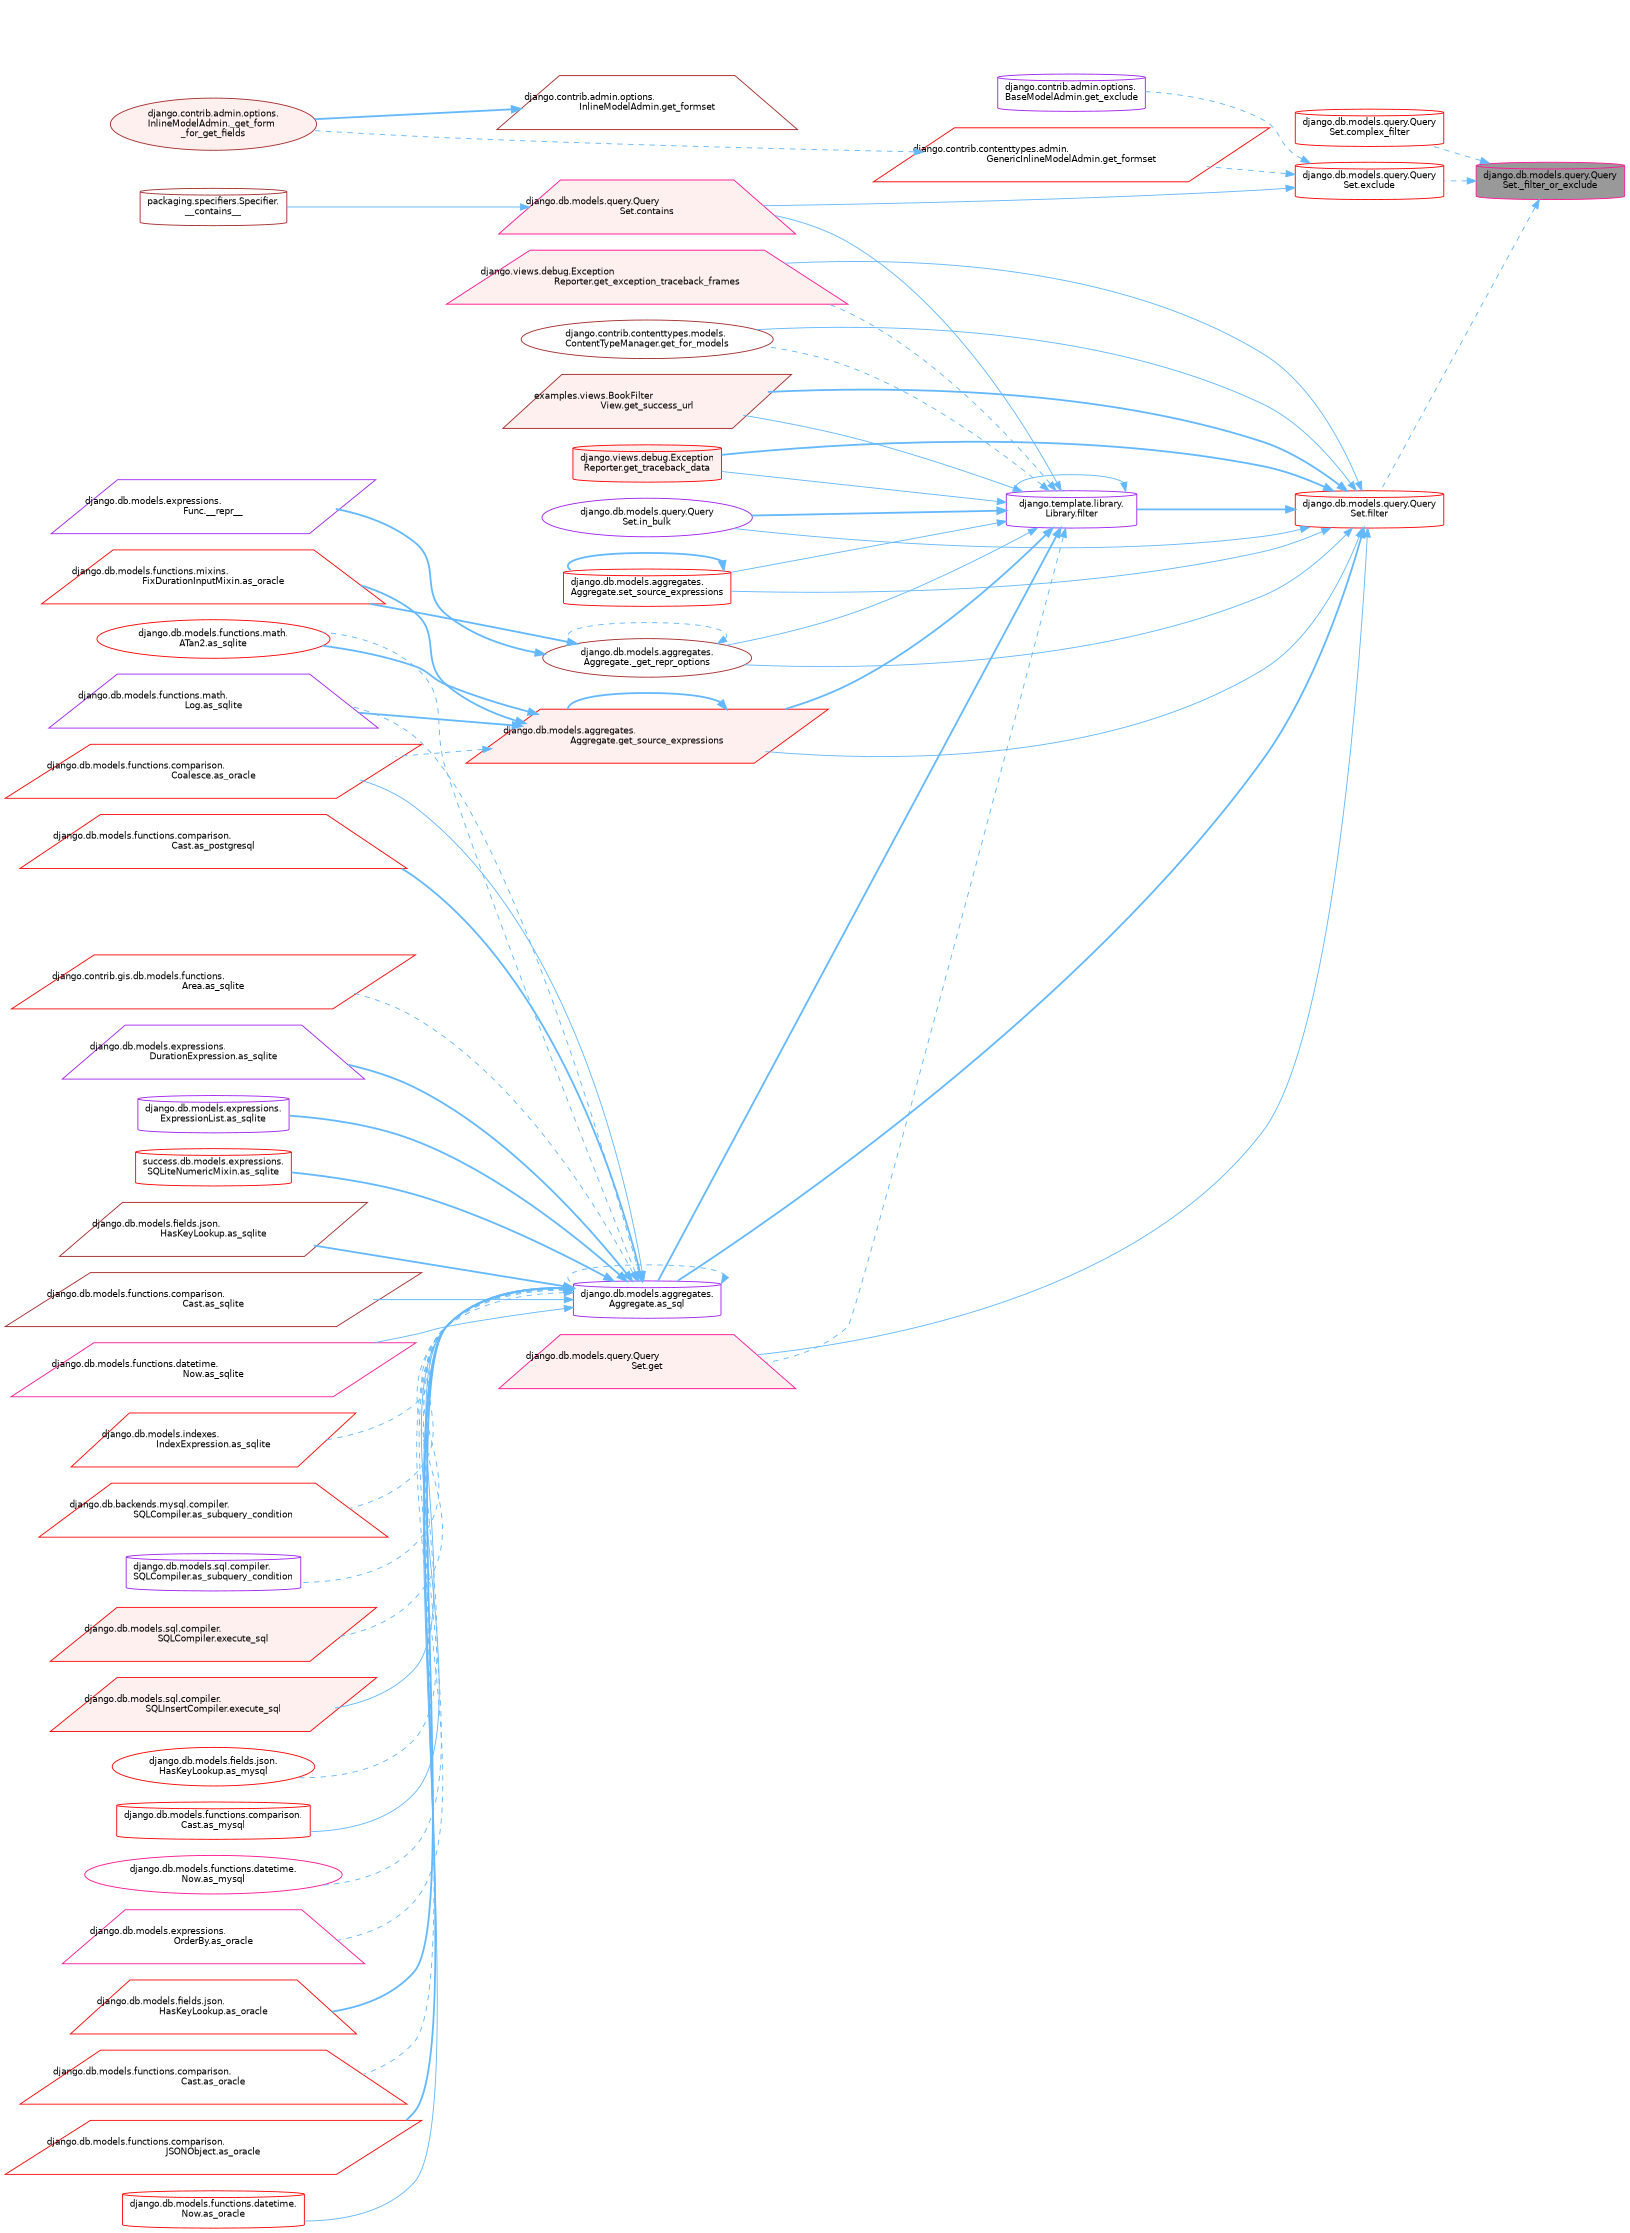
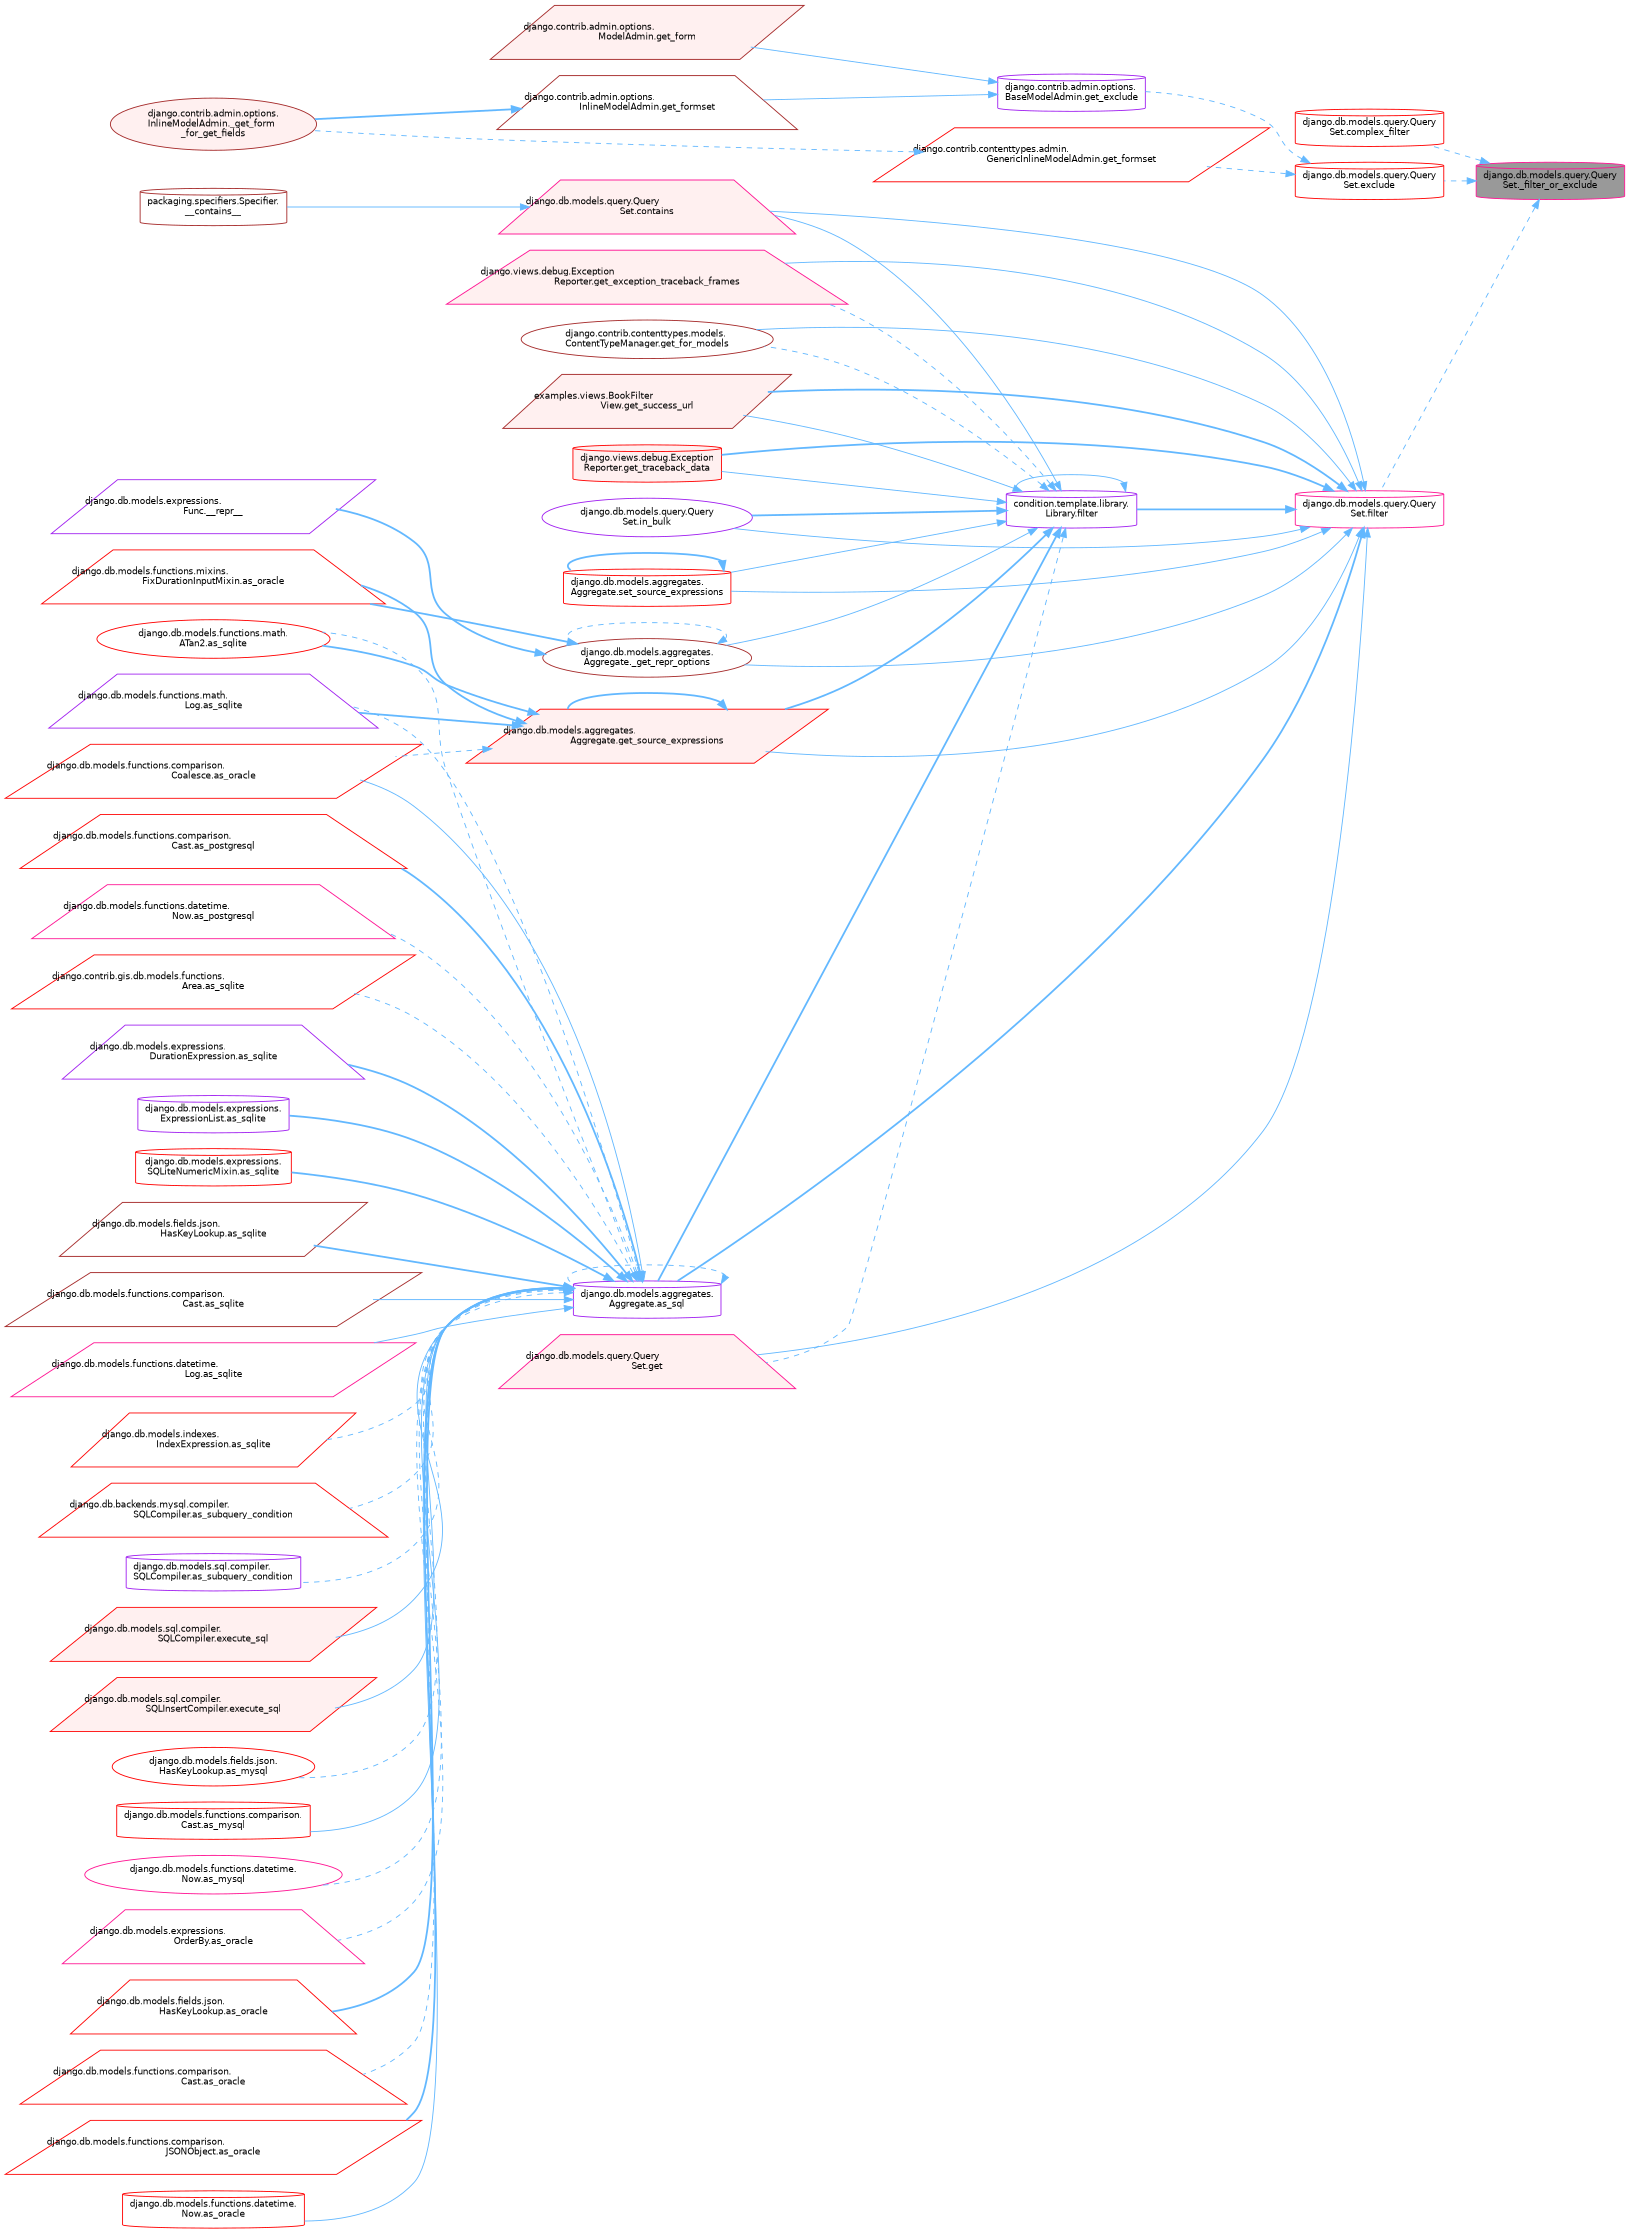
none -> (647, 32)
none -> (876, 97)
(1025, 200) -> (1128, 249)
(1072, 509) -> (1072, 509)
(1370, 509) -> (1370, 509)
none -> (213, 912)
(213, 1167) -> (213, 1167)
(213, 1370) -> (213, 1370)
(441, 1518) -> (441, 1518)
